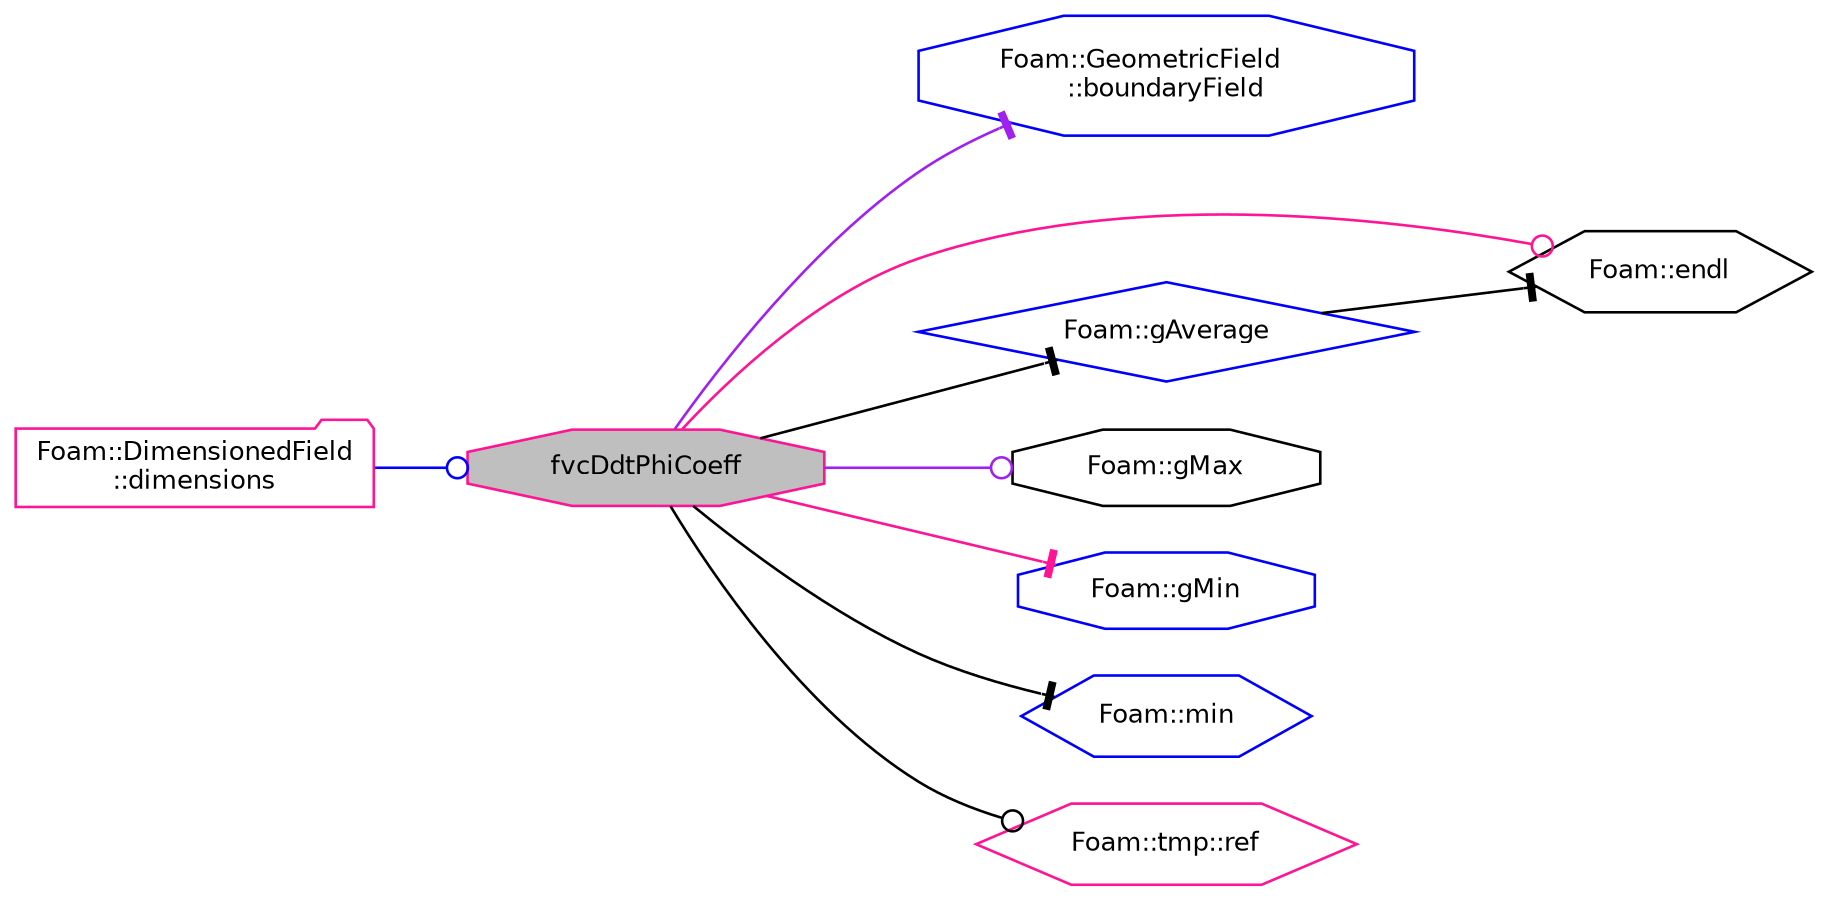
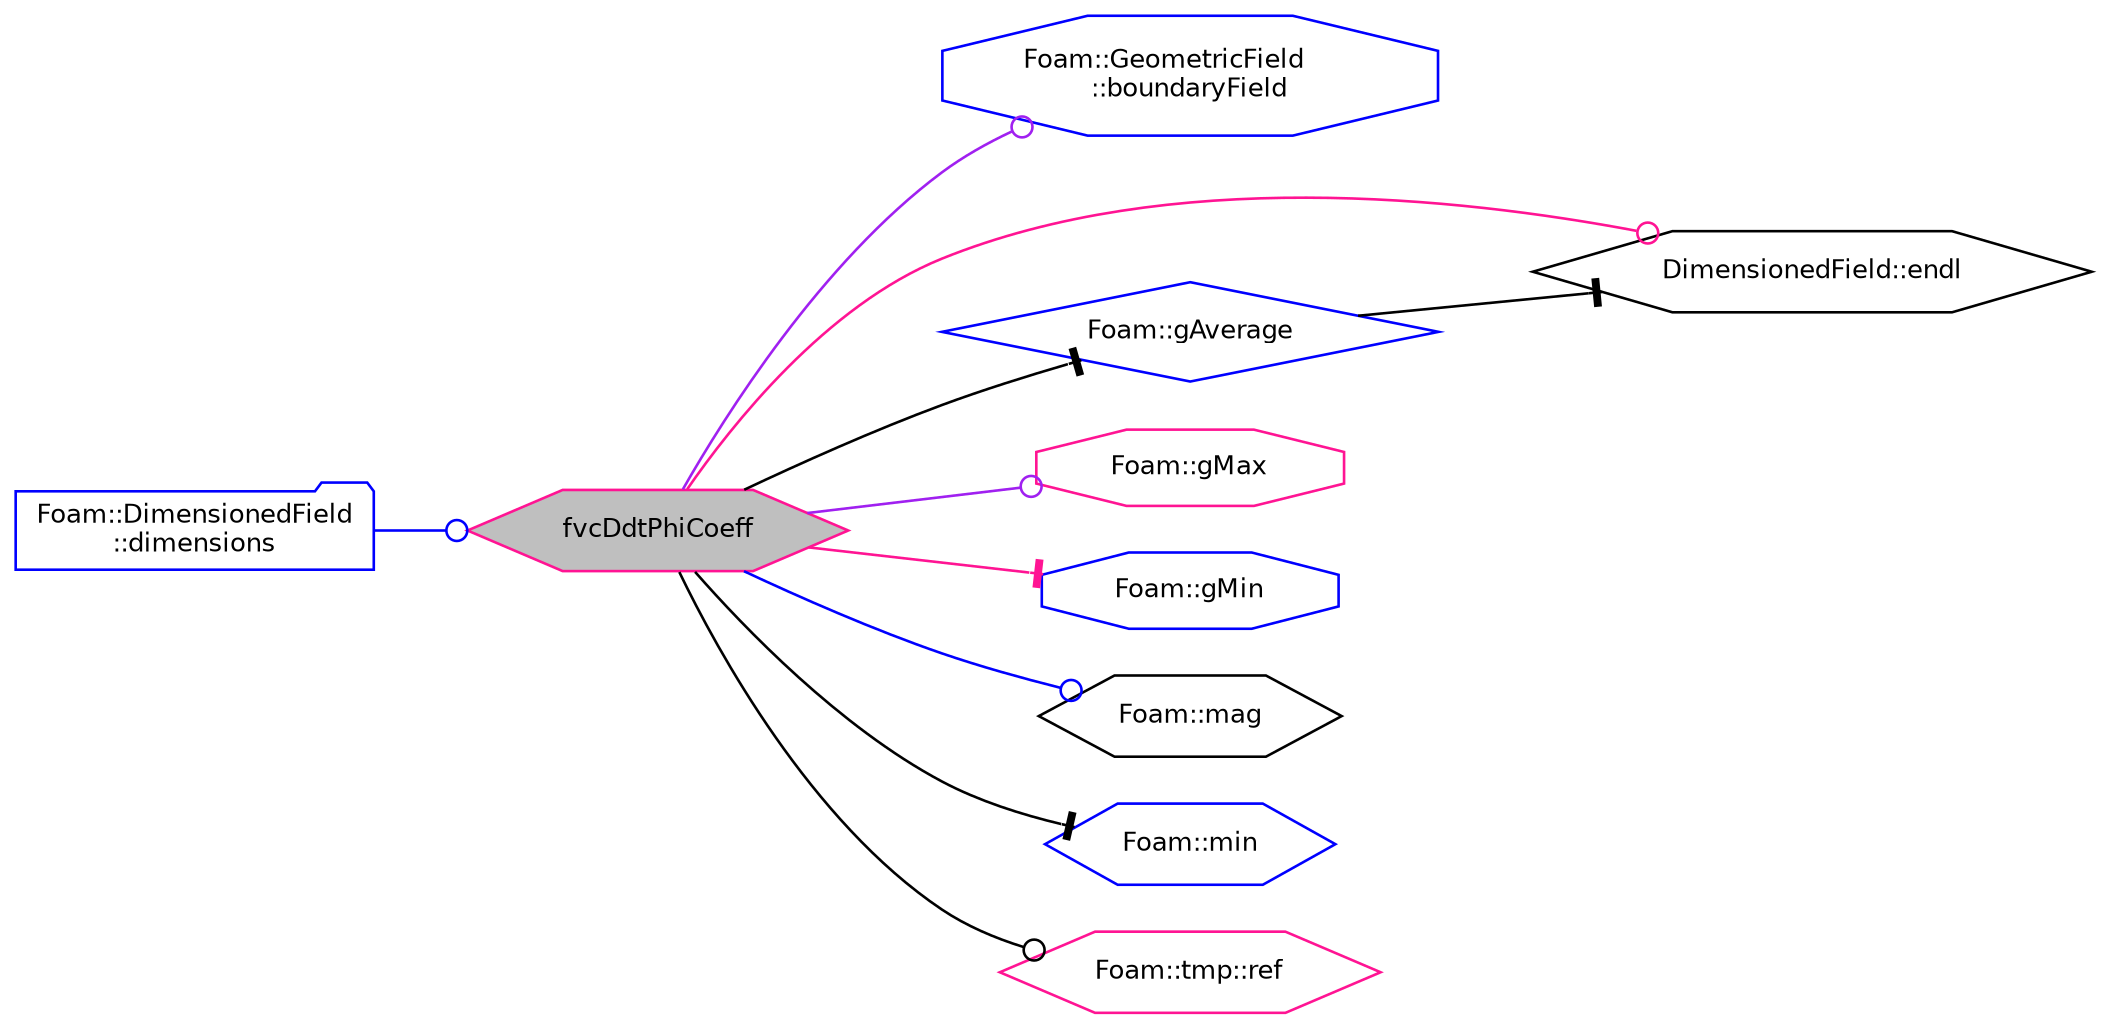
(818, 257) -> (823, 287)
(1660, 272) -> (1812, 272)
(195, 468) -> (195, 531)
(646, 468) -> (658, 531)
(1166, 468) -> (1190, 468)
none -> (1190, 716)
